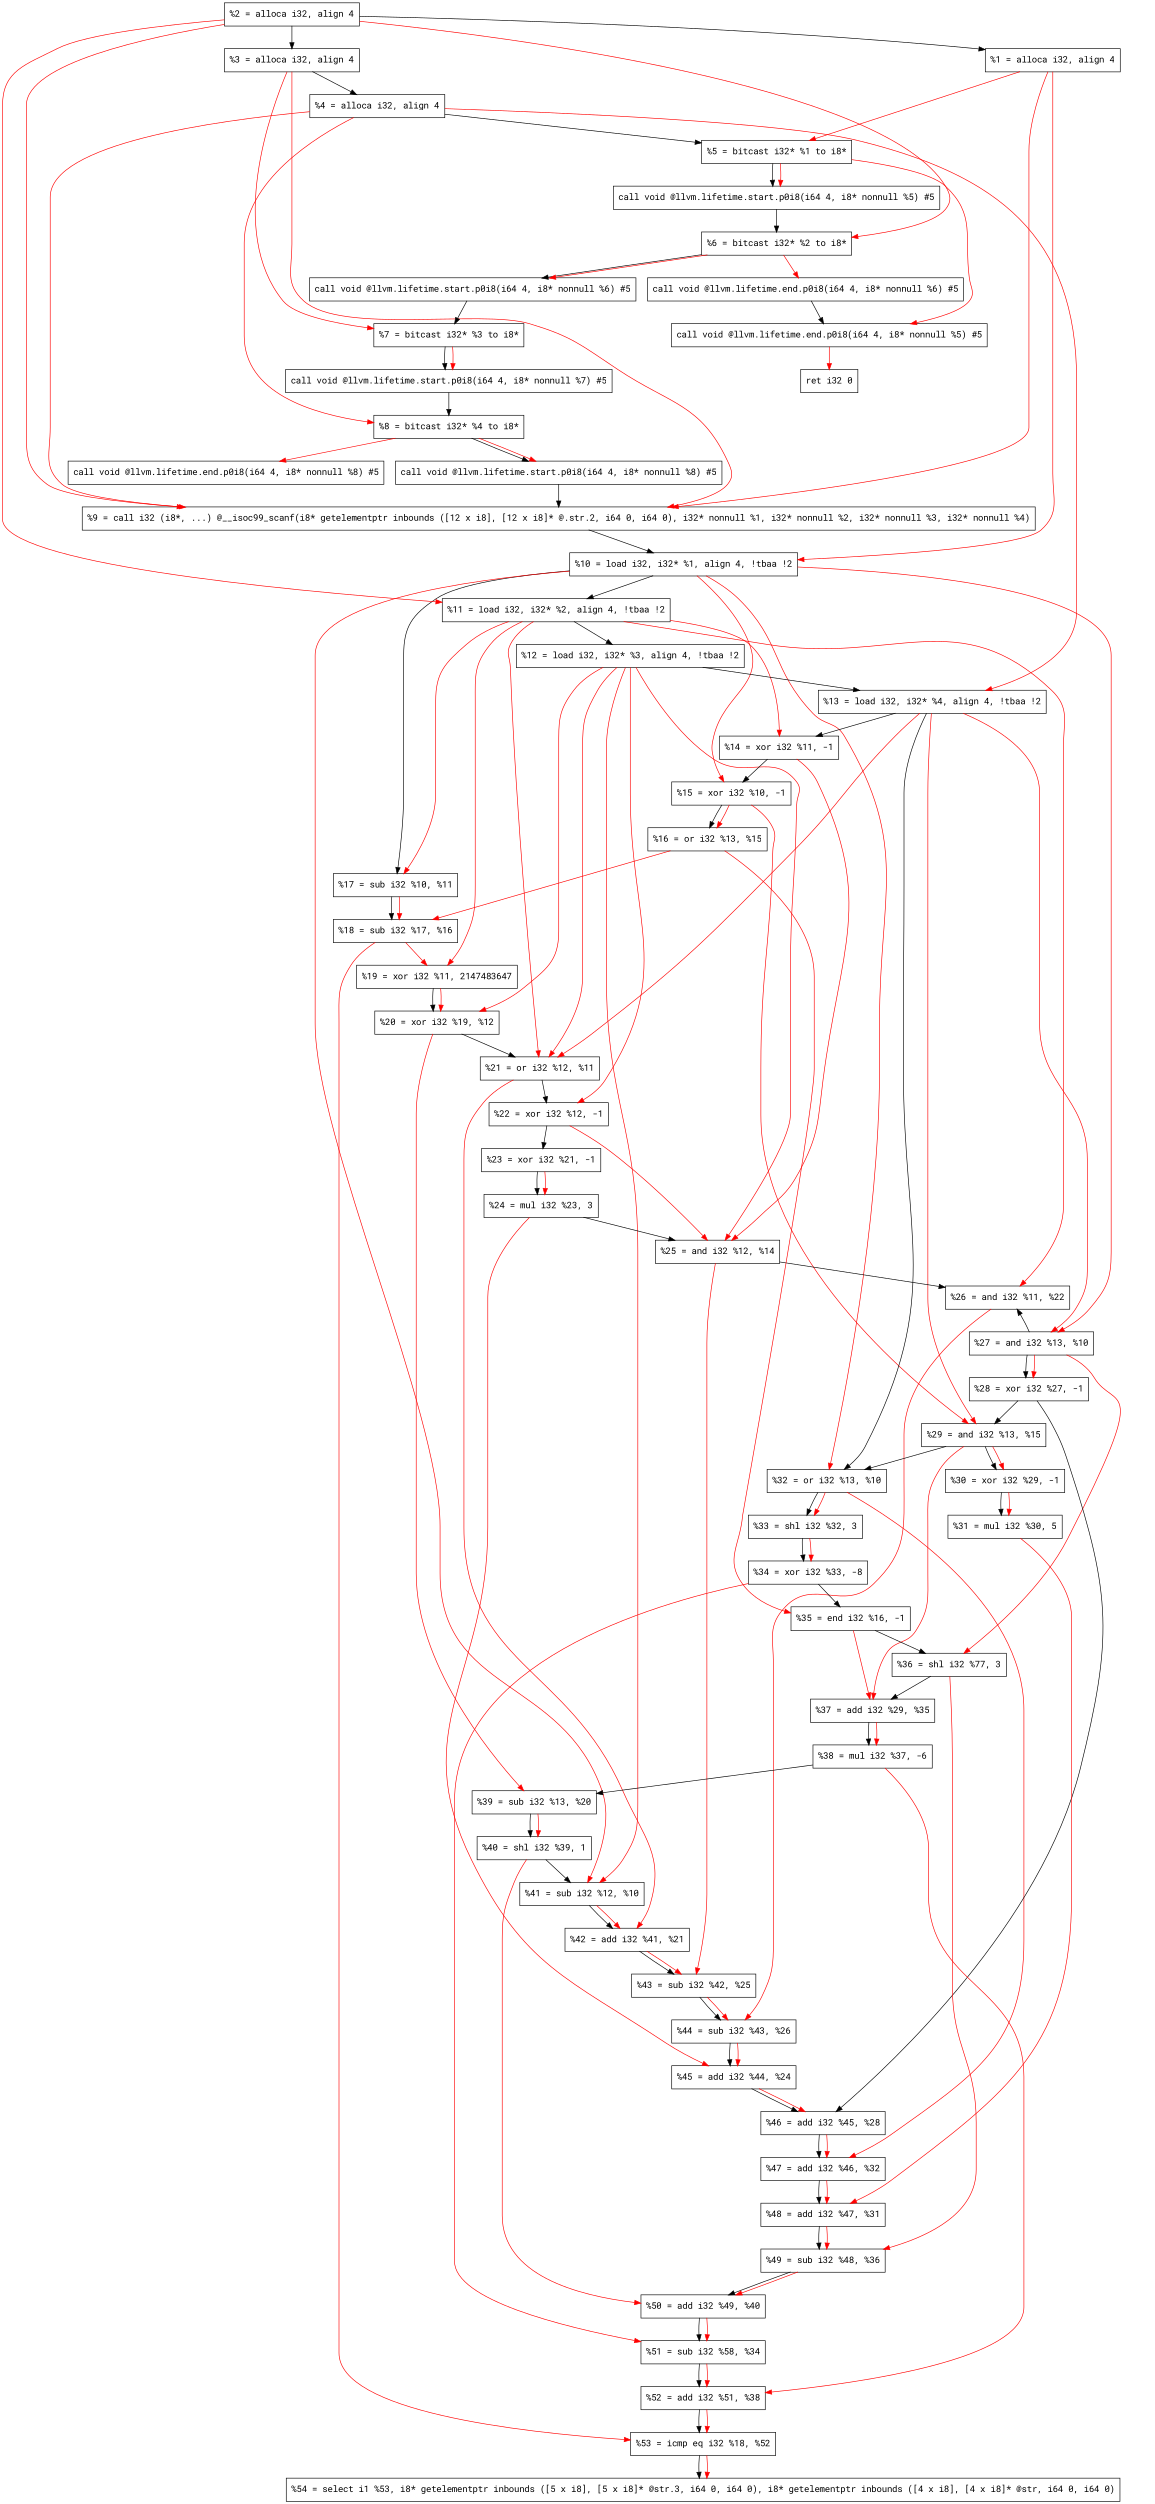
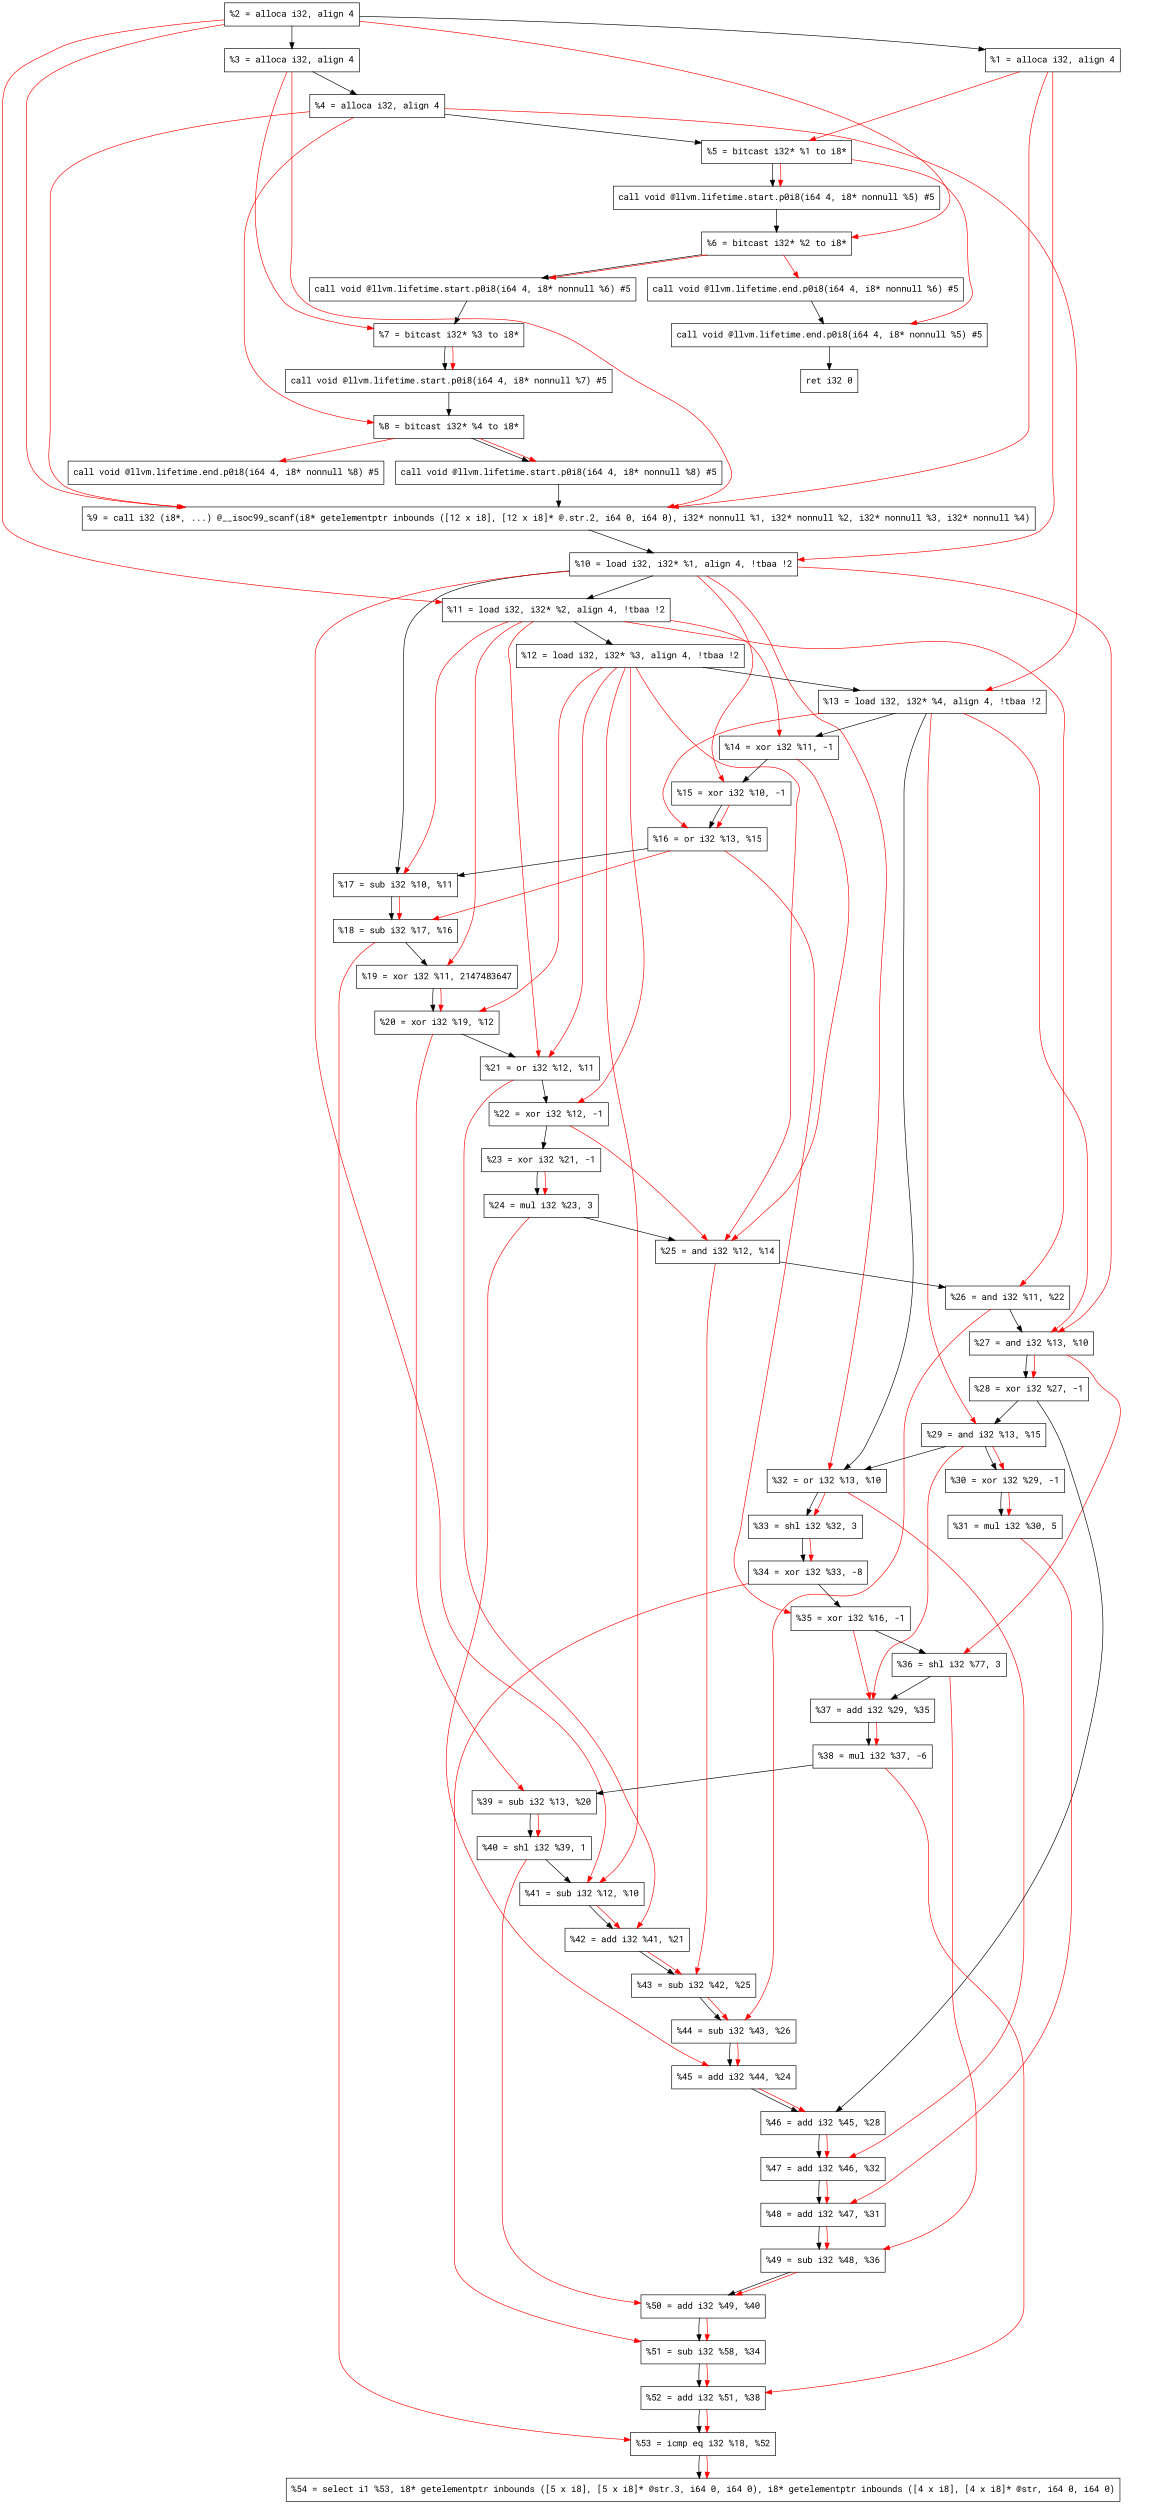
(829, 355) -> (829, 355)
none -> (551, 862)
(751, 894) -> (706, 740)
(414, 952) -> (414, 952)
(764, 1144) -> none
(1025, 1323) -> (1014, 1318)
(851, 1619) -> (851, 1619)
